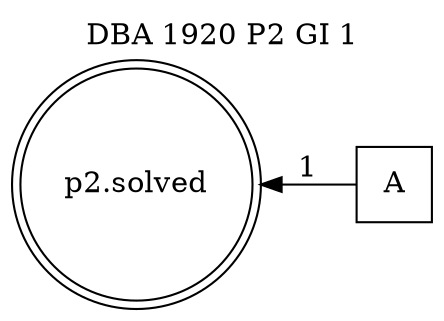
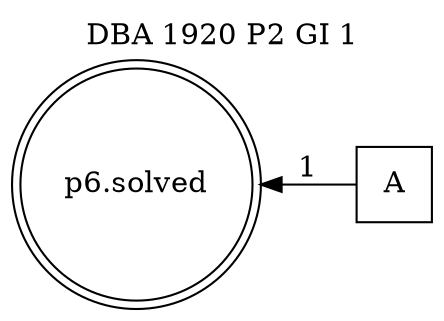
(136, 185) -> (136, 185)
